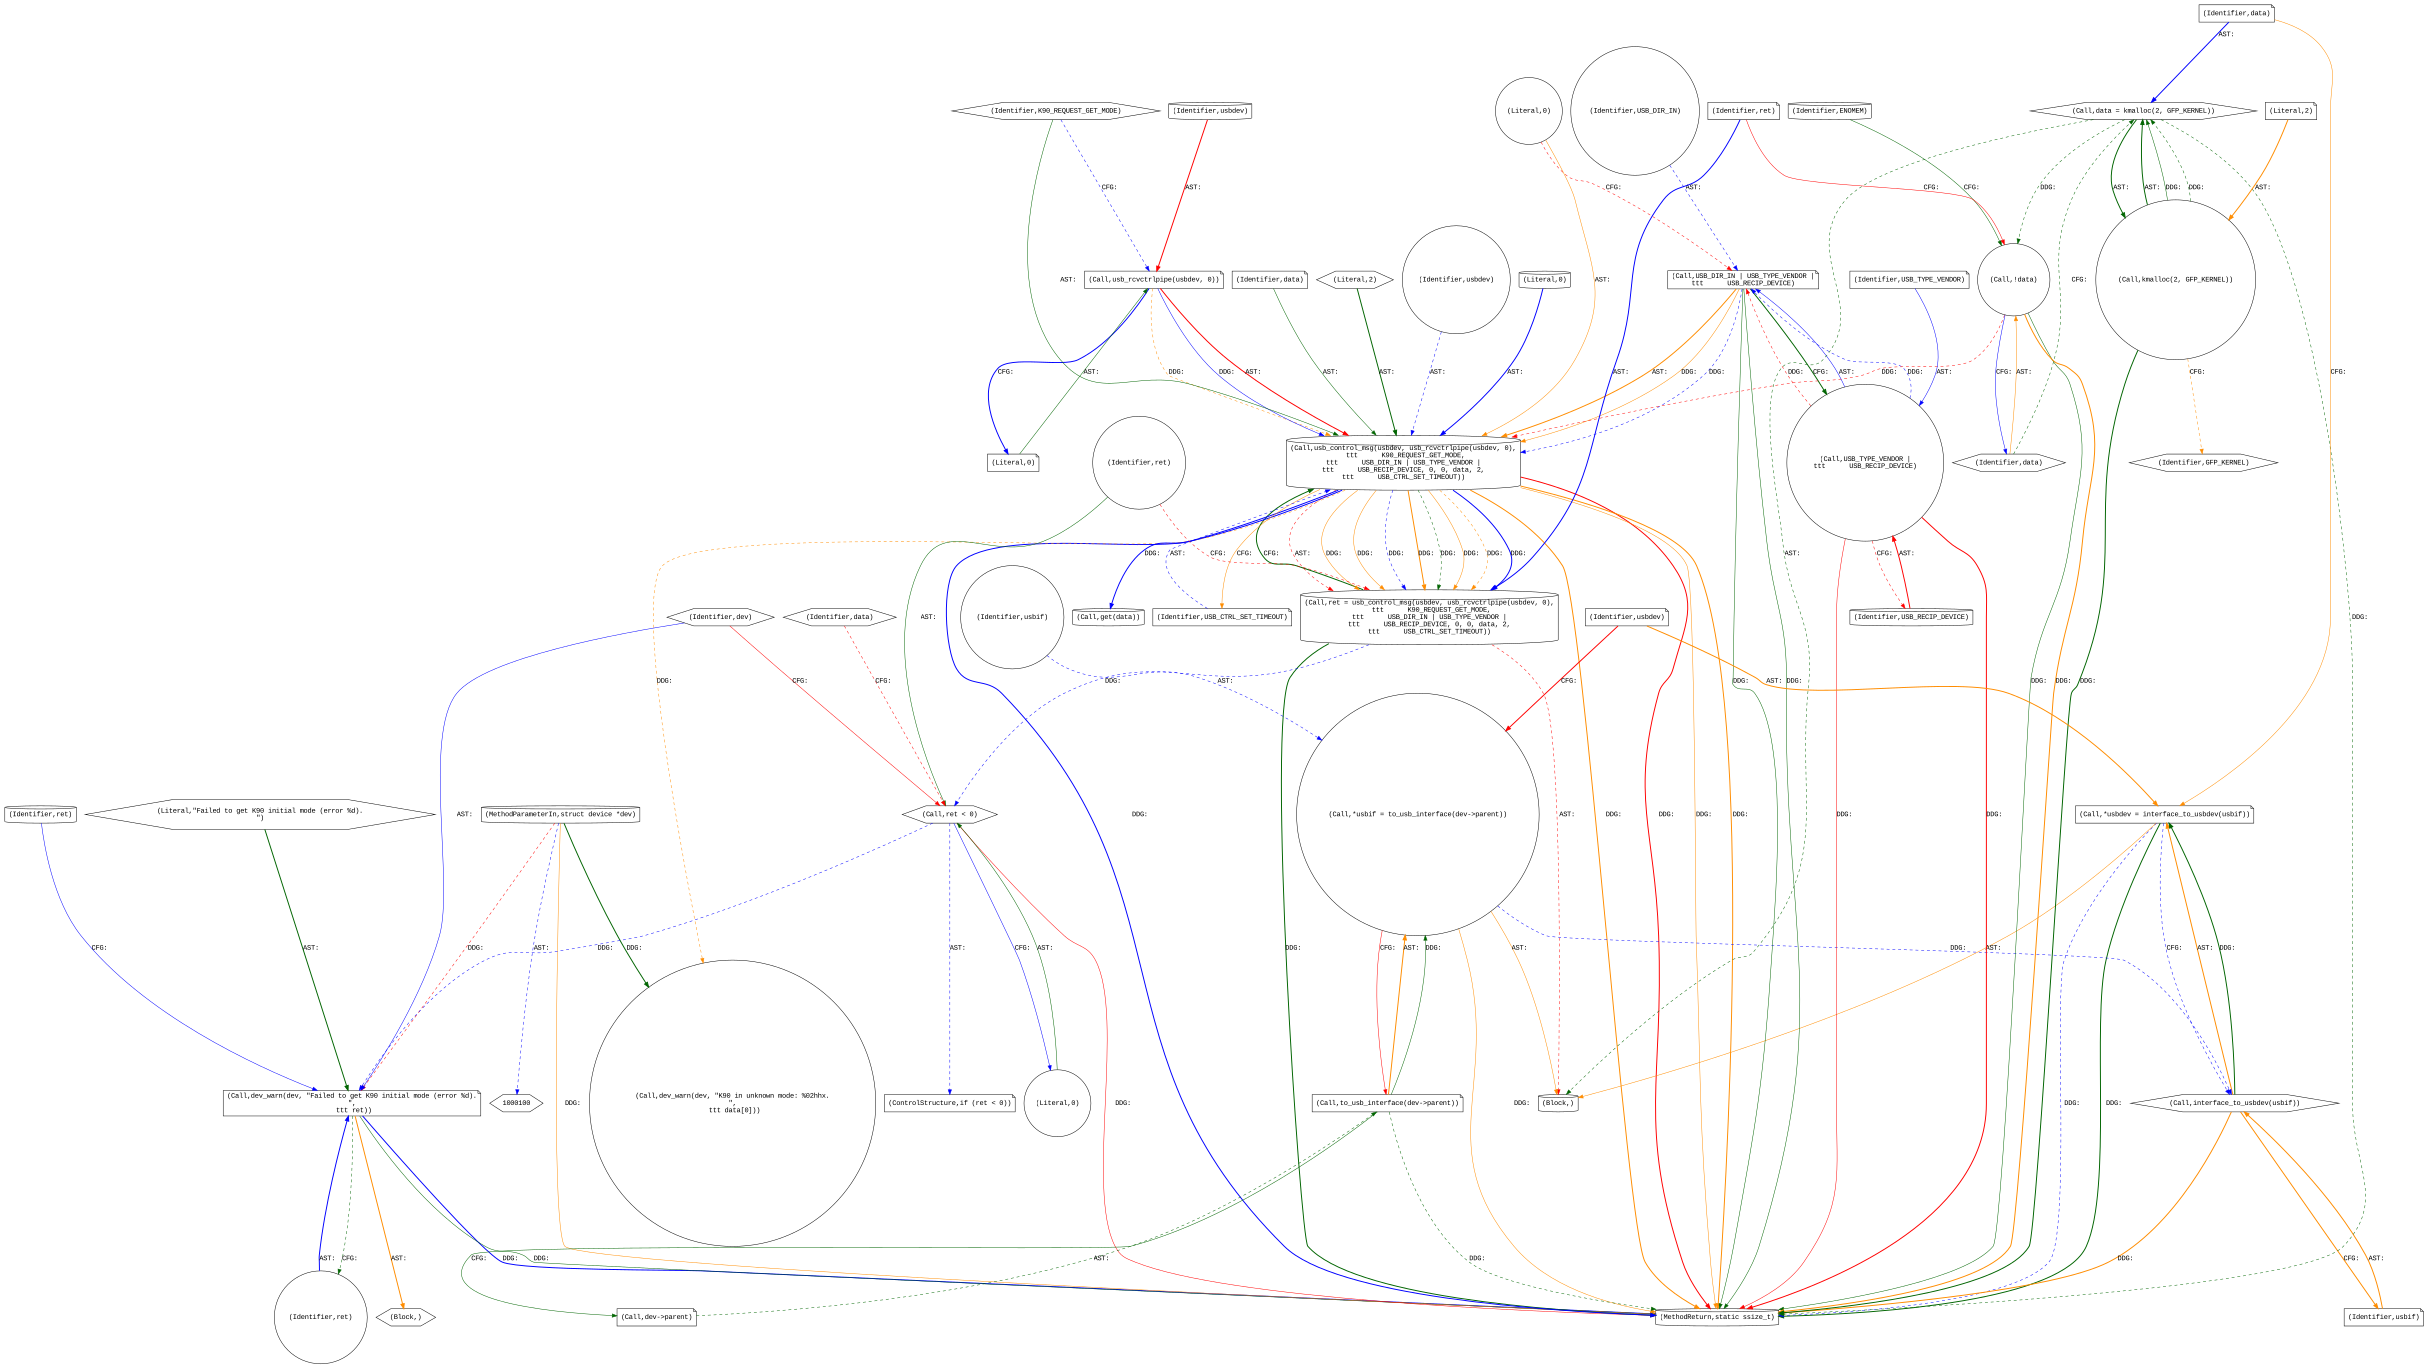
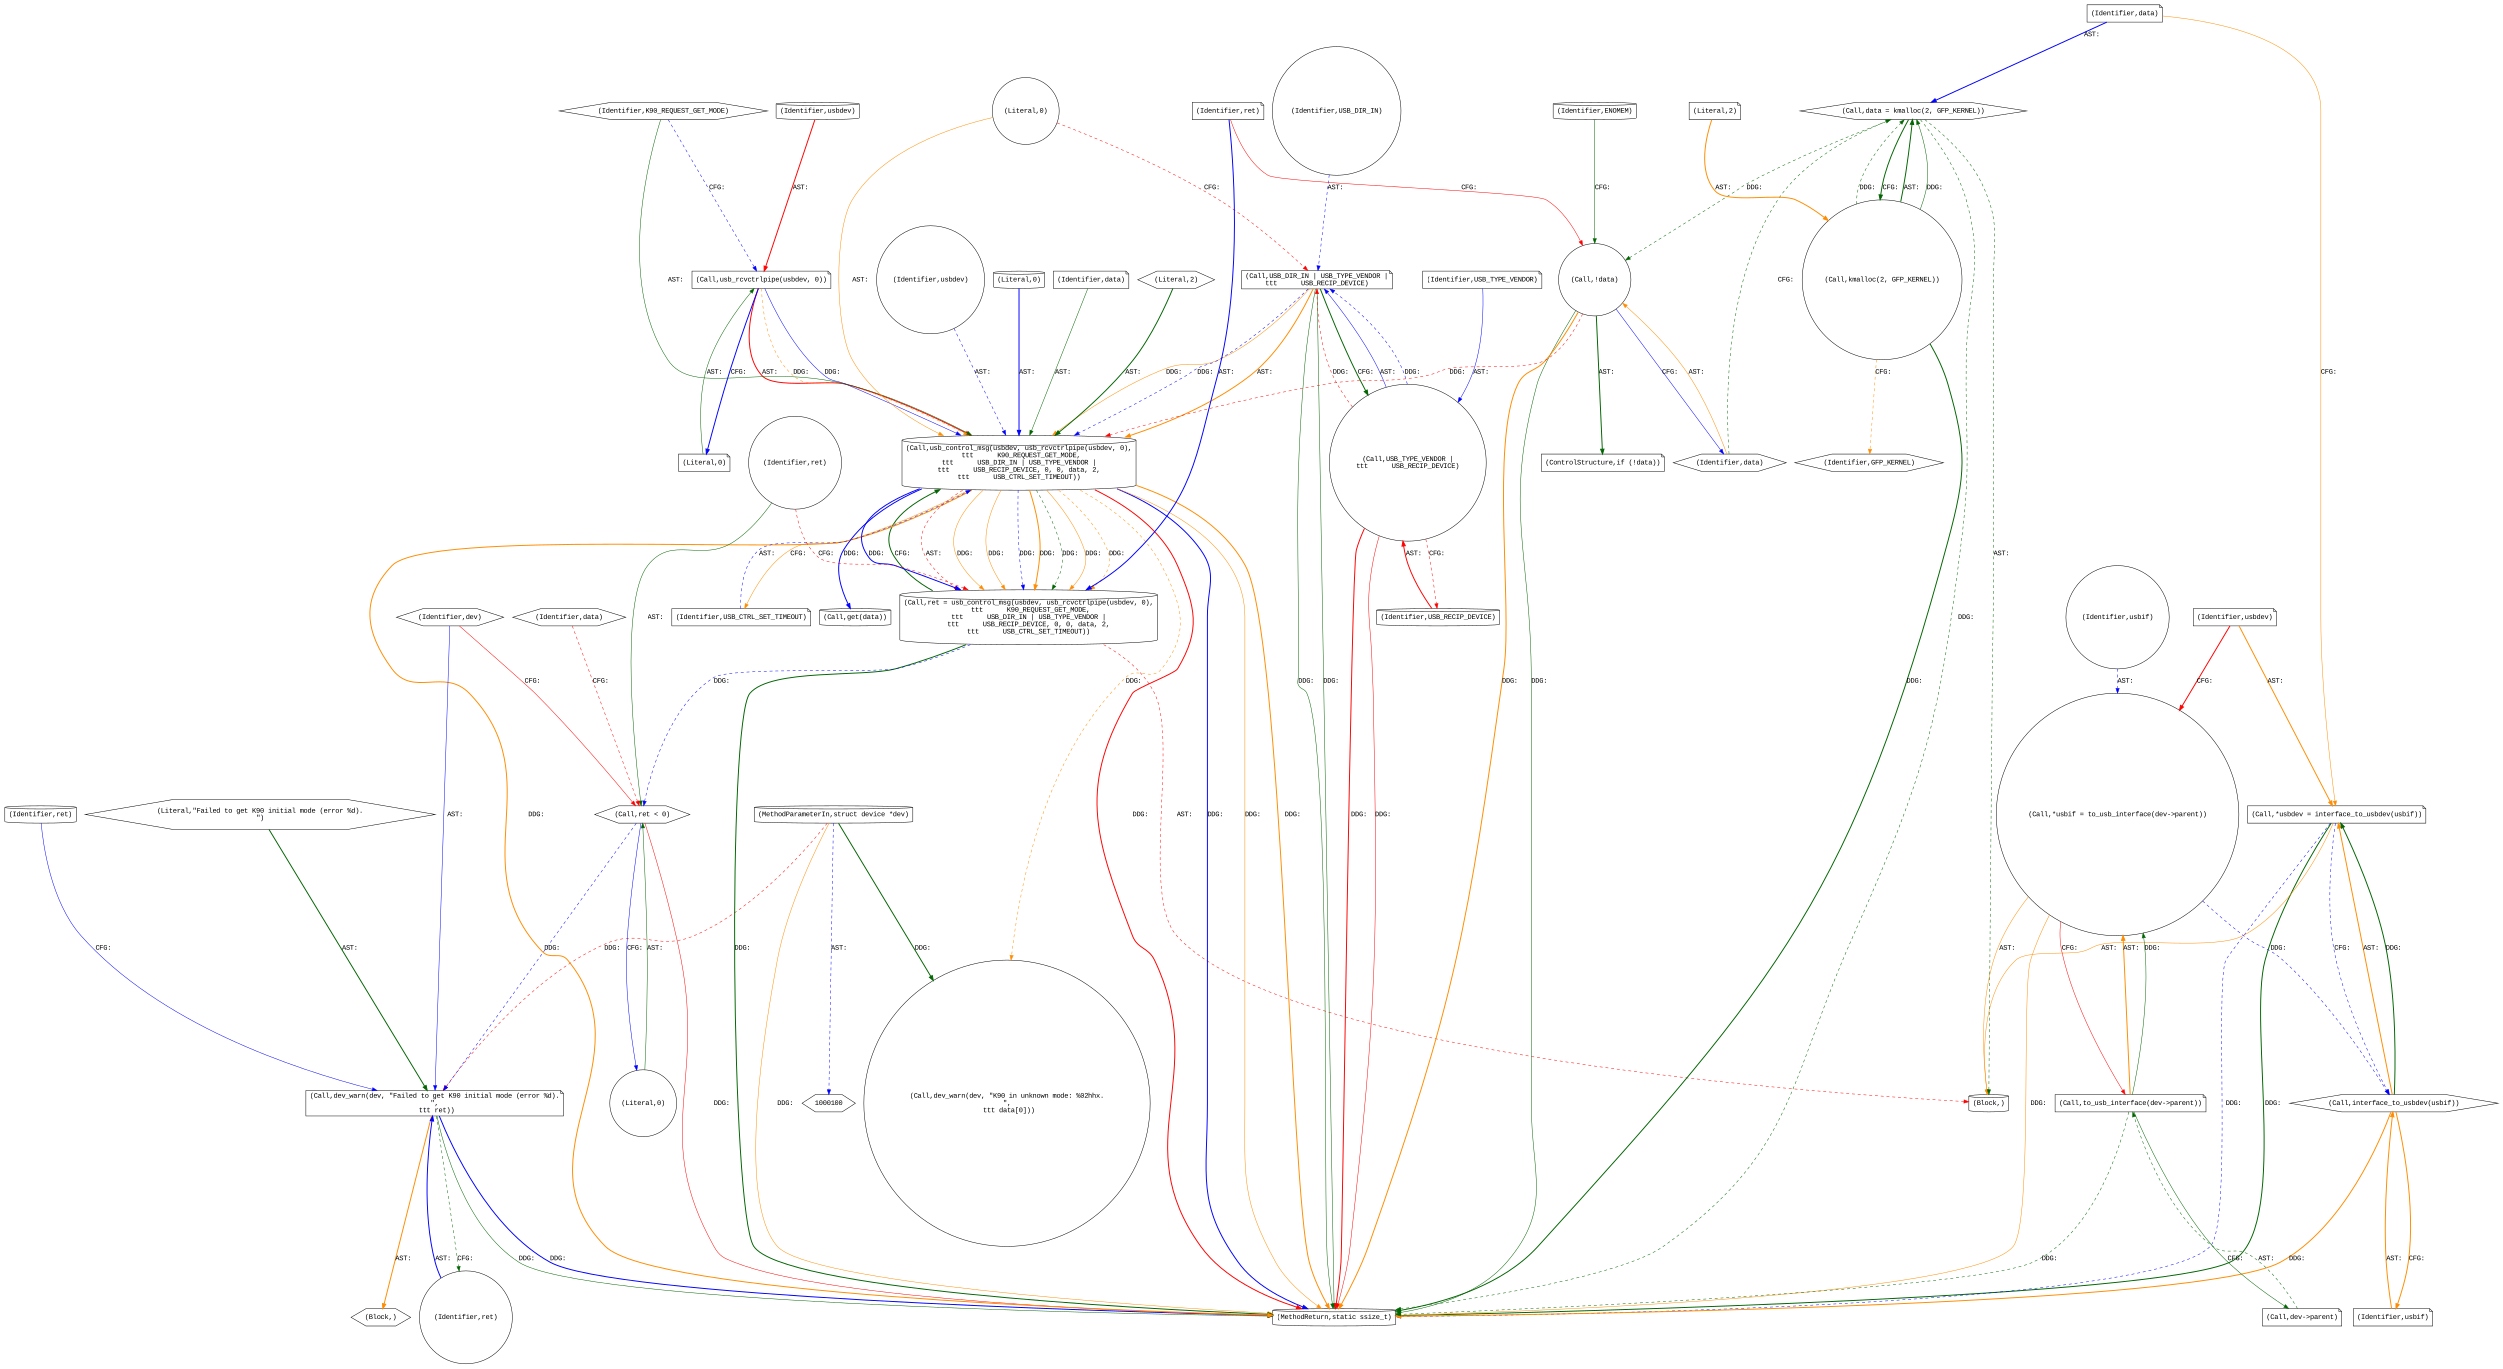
(2123, 188) -> (1893, 188)
none -> (1603, 463)
(950, 1103) -> none
